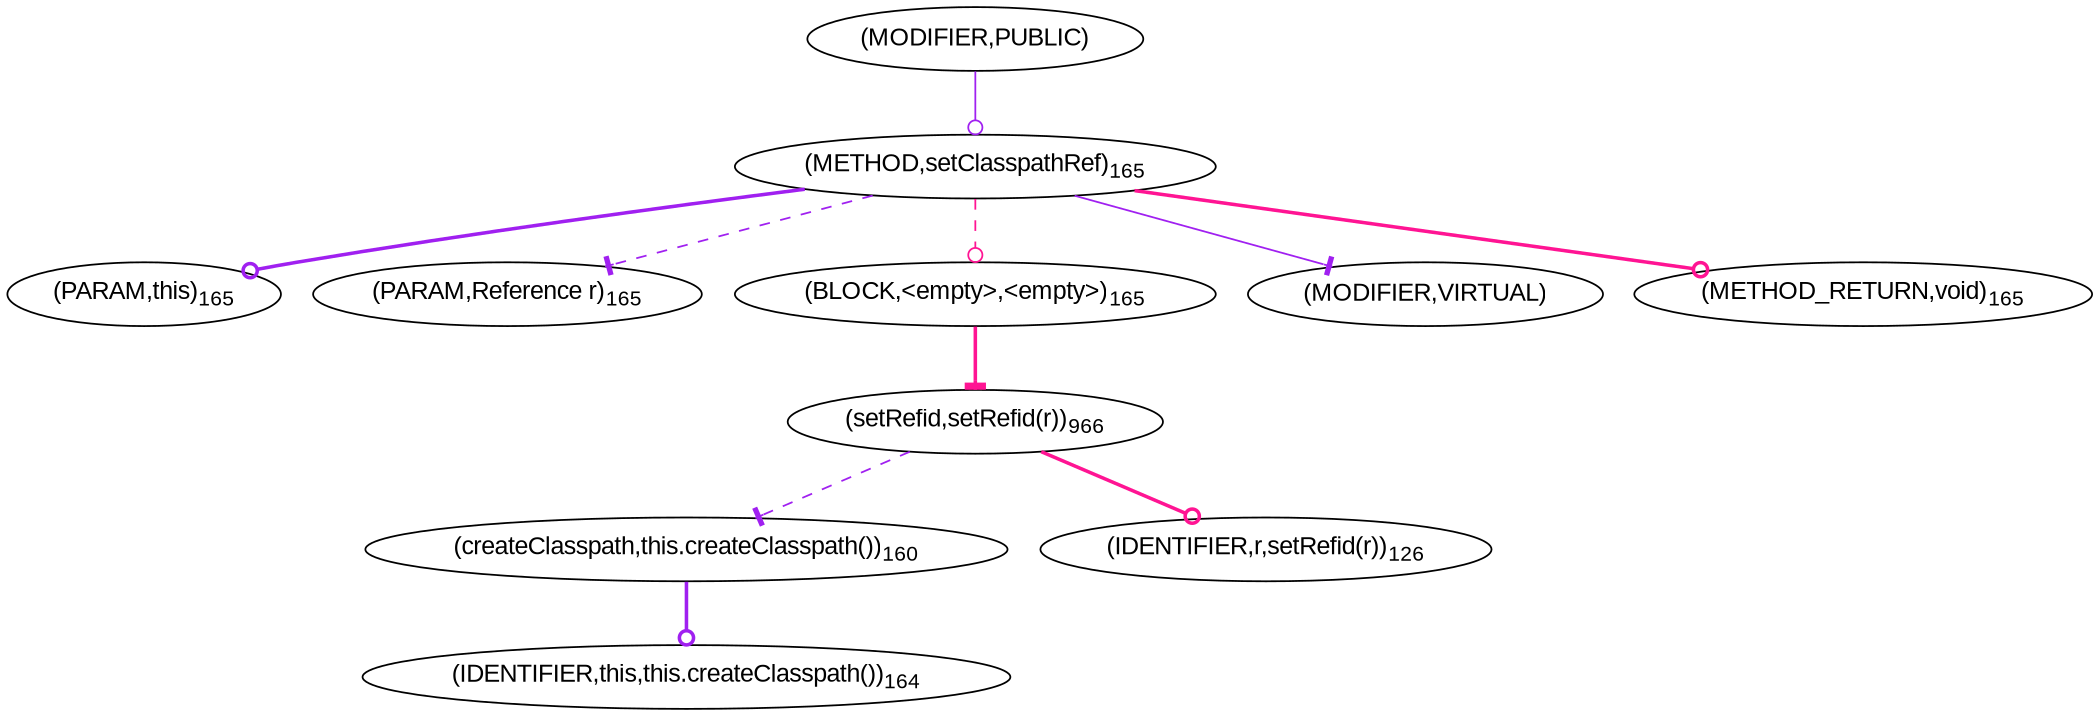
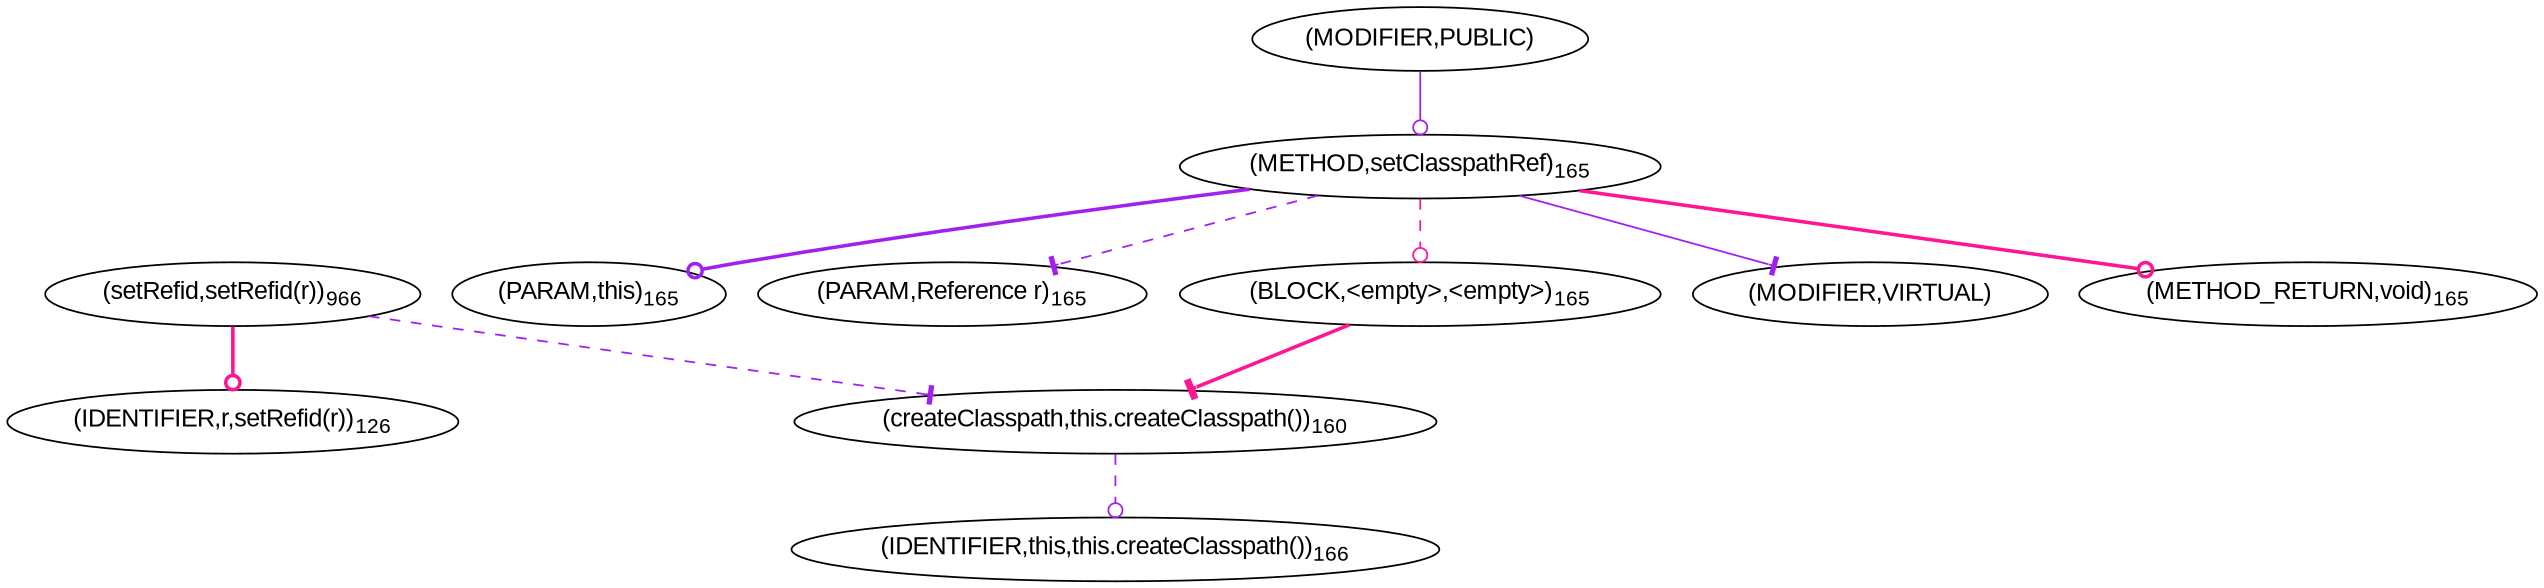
(975, 354) -> (1273, 356)
(686, 606) -> (1115, 479)
(903, 674) -> (1332, 547)
